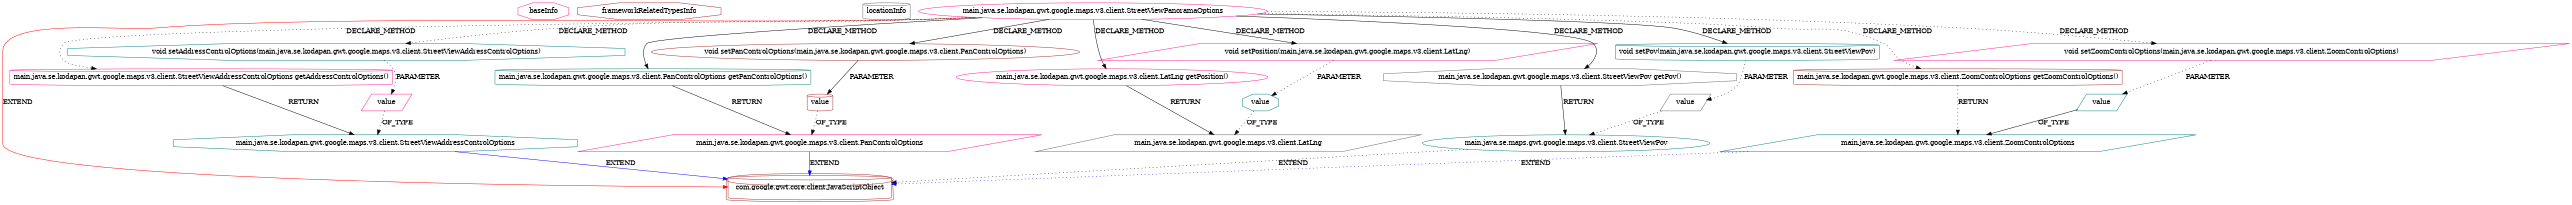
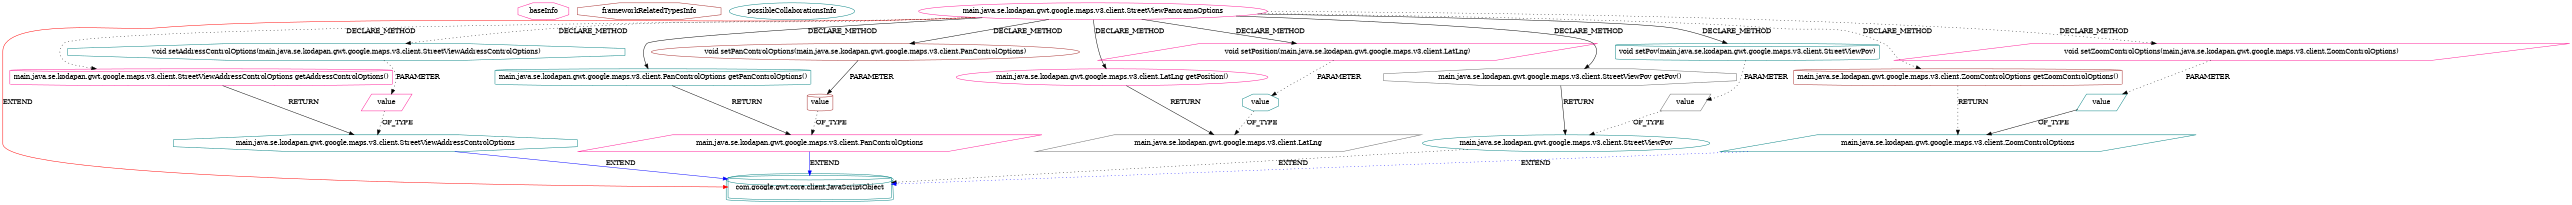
none -> (792, 11)
(886, 11) -> none
(1566, 143) -> (1566, 143)
(810, 188) -> (810, 188)
